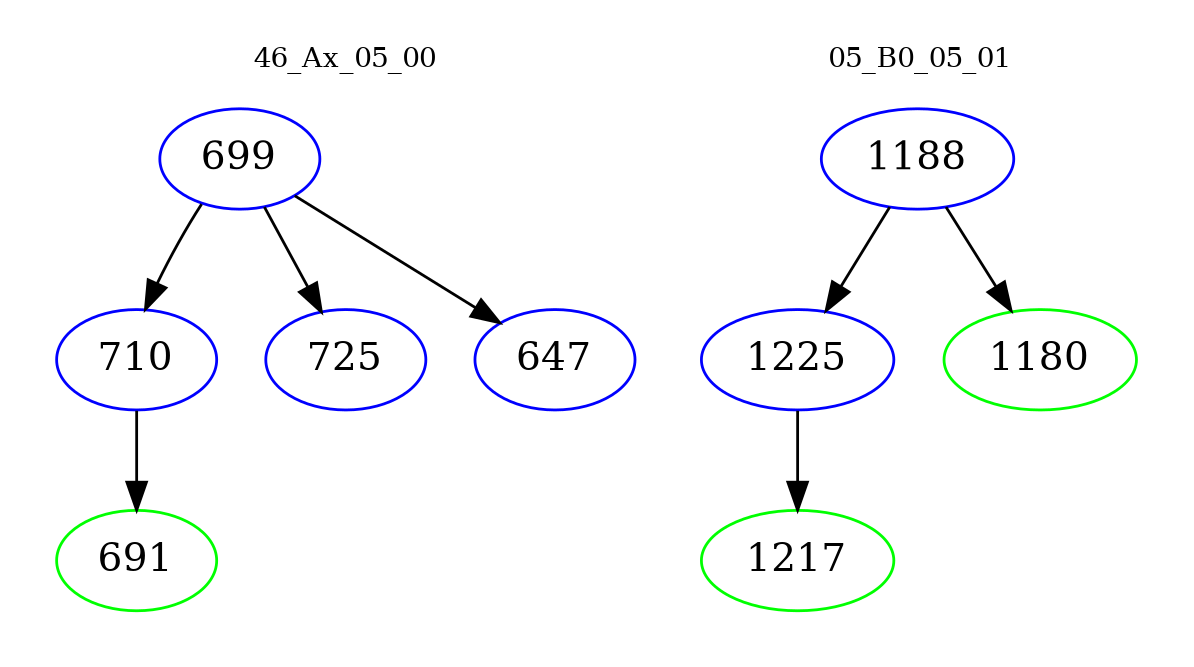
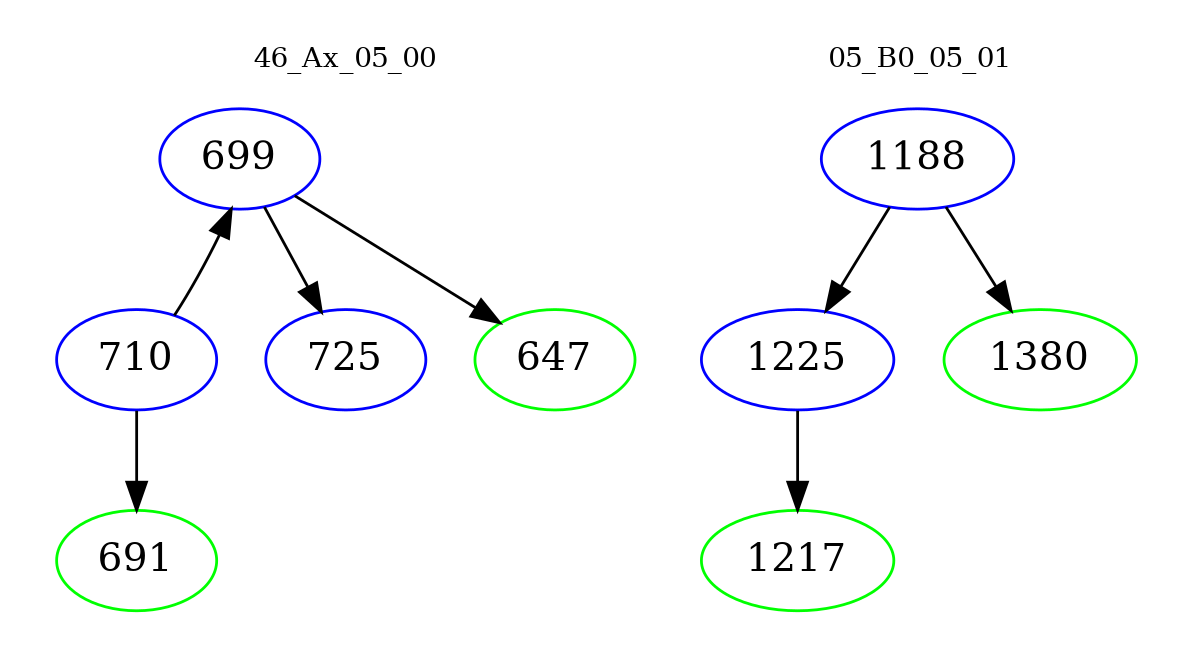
(178, 243) -> (198, 276)
(555, 360) -> (555, 360)
(1040, 360) -> (1040, 360)
